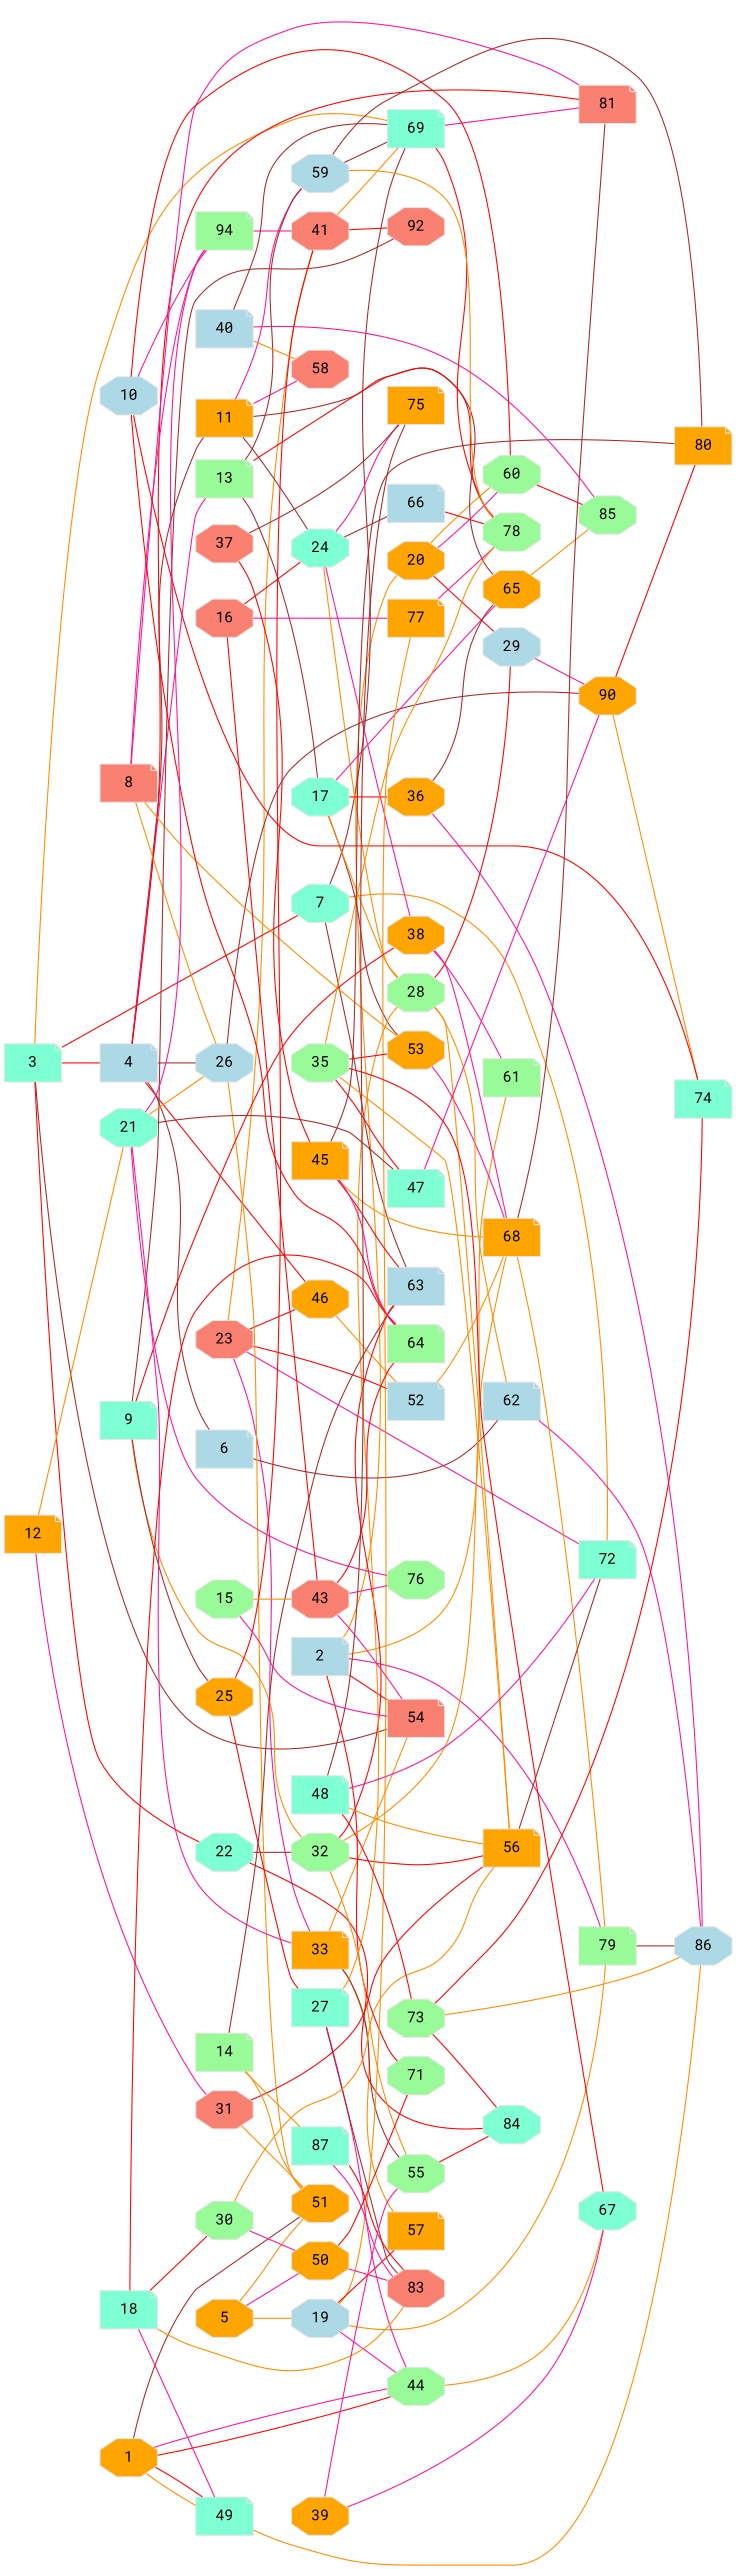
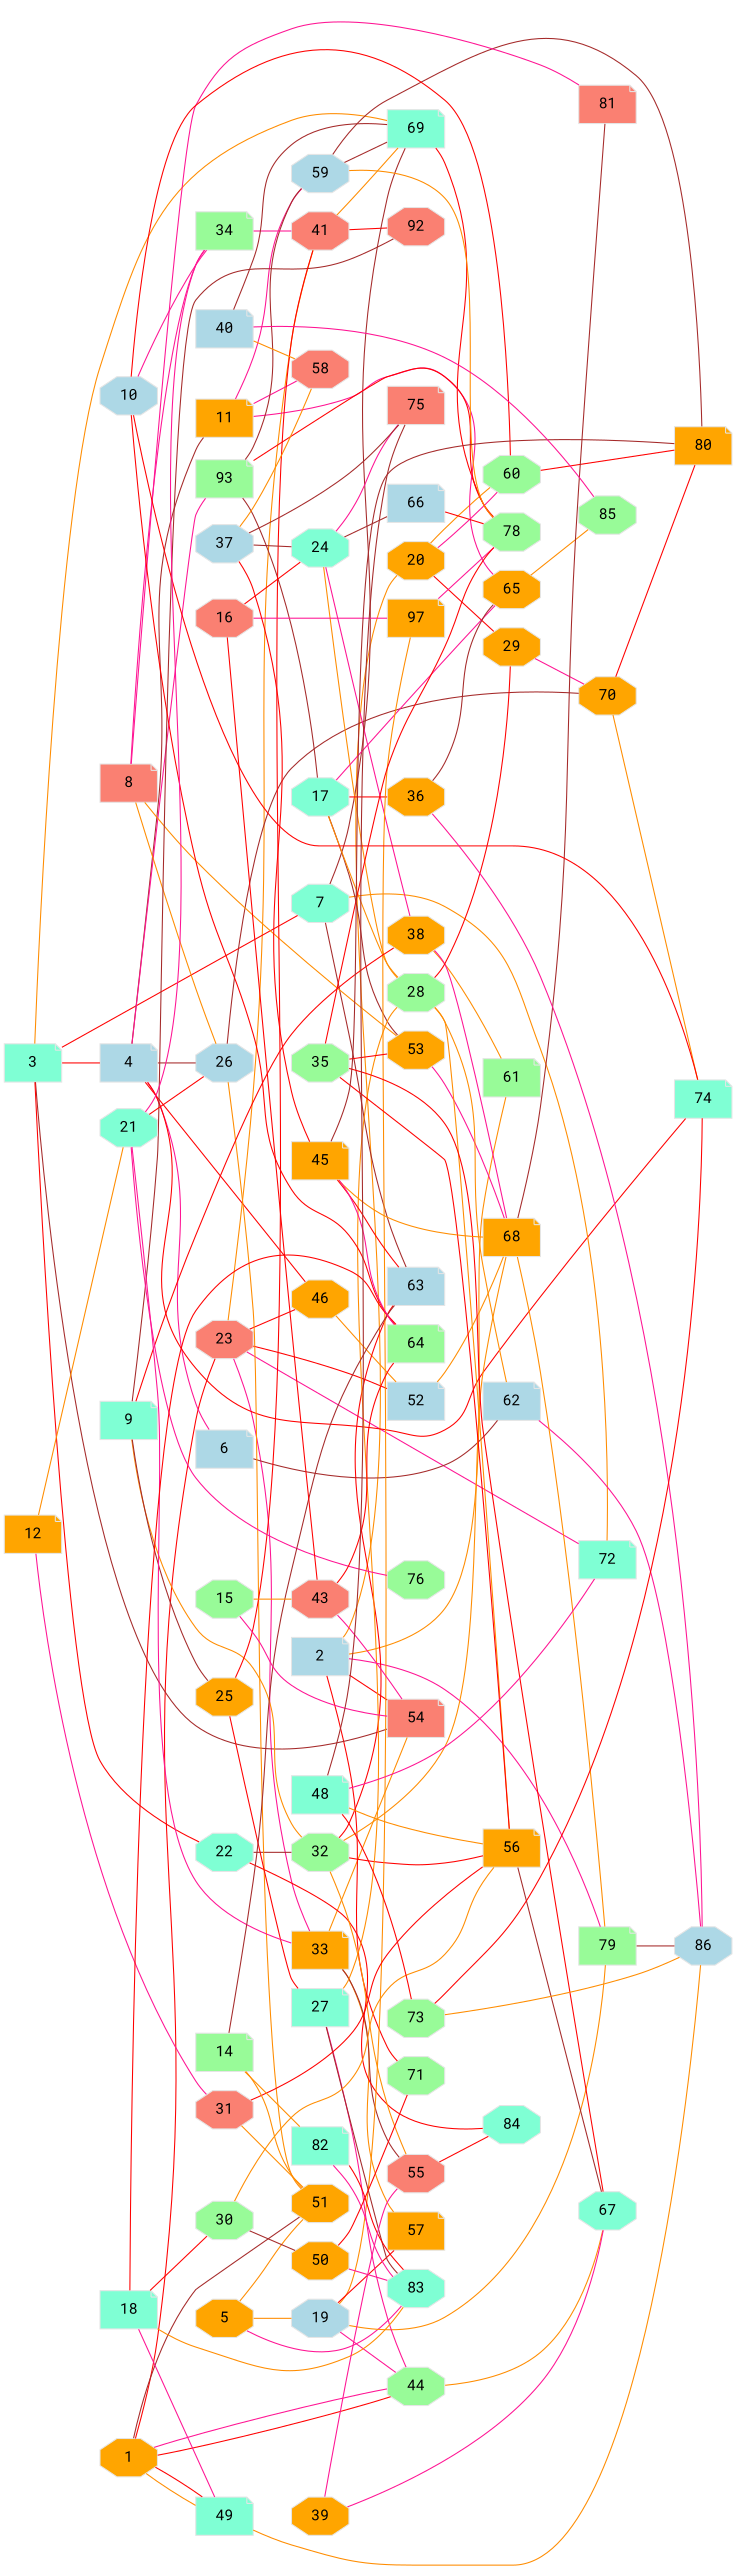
(512, 117) -> none
(189, 224) -> (313, 1423)
(224, 231) -> (224, 231)
(448, 381) -> (448, 381)
(416, 405) -> (416, 405)
(268, 471) -> (273, 546)
(224, 479) -> (224, 479)
none -> (267, 484)
(560, 495) -> (608, 460)
(224, 544) -> (224, 544)
(416, 618) -> (416, 618)
(512, 647) -> (512, 647)
(607, 696) -> (607, 696)
(376, 811) -> (376, 811)
(471, 1003) -> (471, 1003)
(176, 1096) -> (176, 1096)
(416, 1188) -> none
(179, 1256) -> (179, 1256)
(461, 1267) -> (461, 1267)
(368, 1590) -> none
(560, 1704) -> (560, 2030)
none -> (170, 1898)
(465, 2070) -> none
(320, 2146) -> (320, 2146)
(416, 2174) -> (416, 2174)
(261, 2236) -> (261, 2236)
(416, 2289) -> (416, 2289)
(272, 2290) -> (330, 2351)
